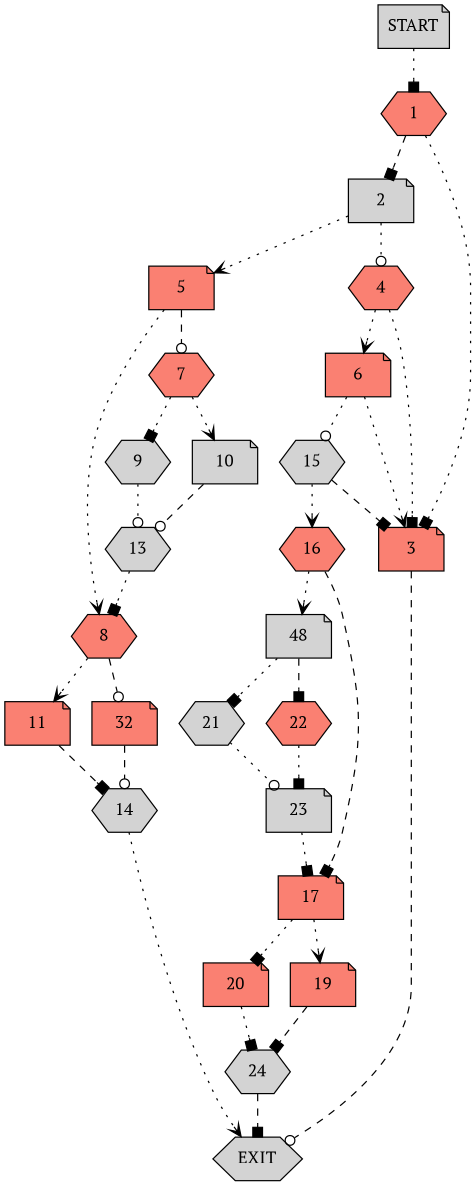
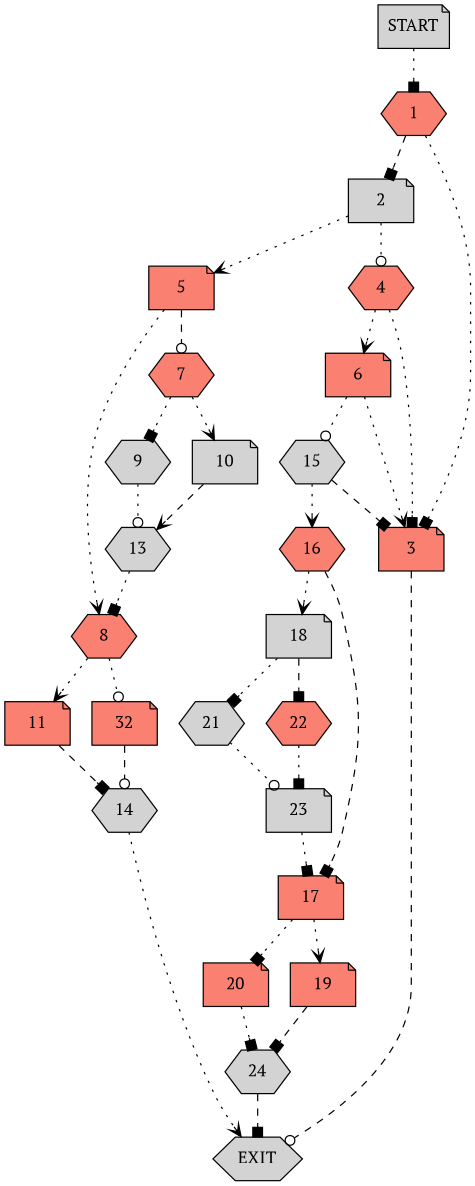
(184, 503) -> (184, 503)
(299, 636) -> (299, 636)
(113, 675) -> (113, 675)
